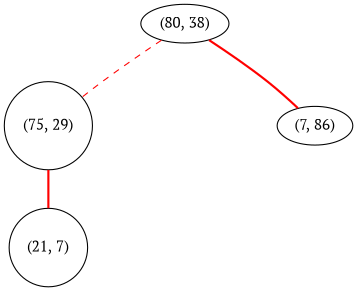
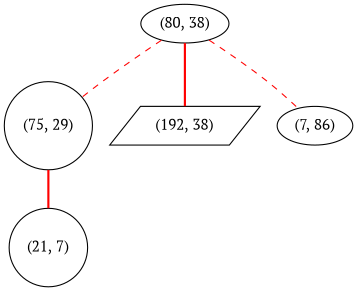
(255, 72) -> (255, 72)
none -> (185, 126)
